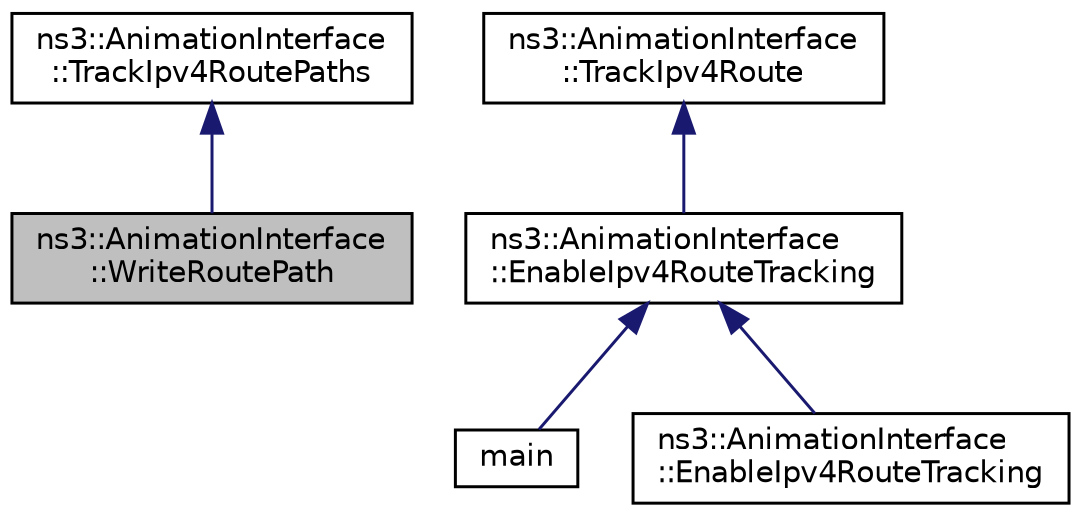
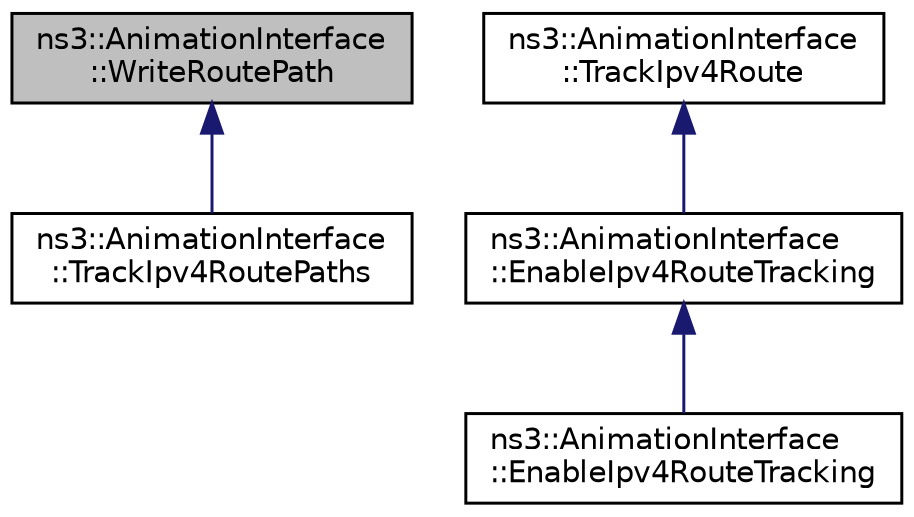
(212, 174) -> (212, 174)
(517, 458) -> none
